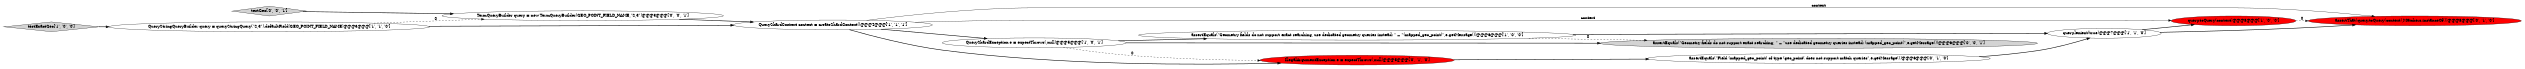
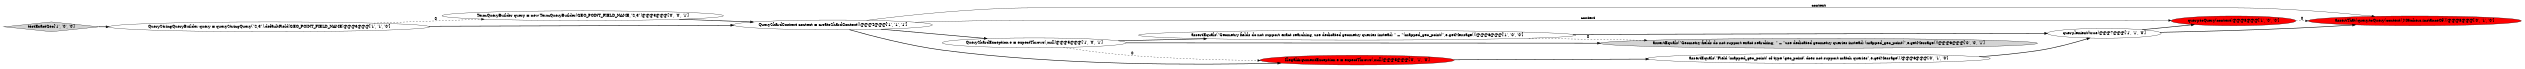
(269, 11) -> none
